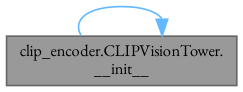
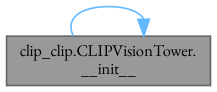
(122, 61) -> (109, 61)
